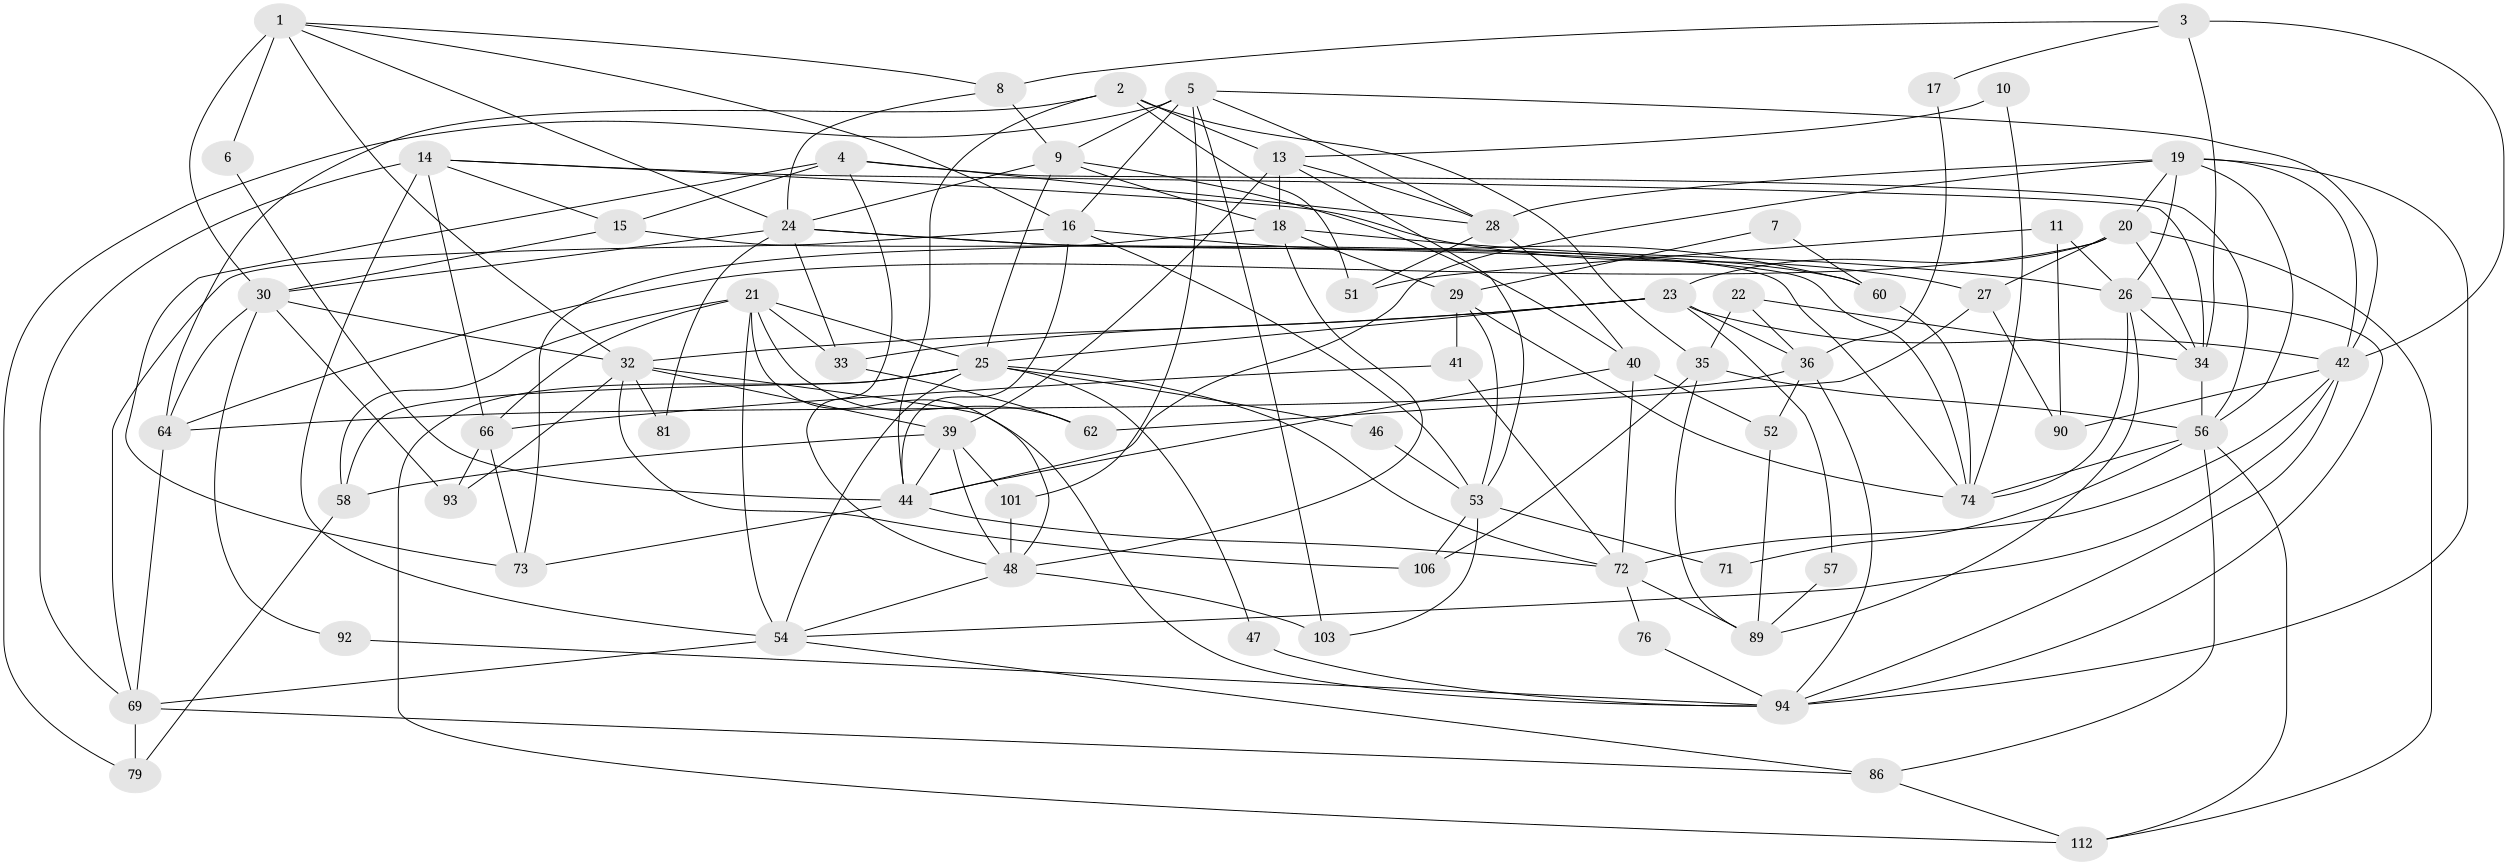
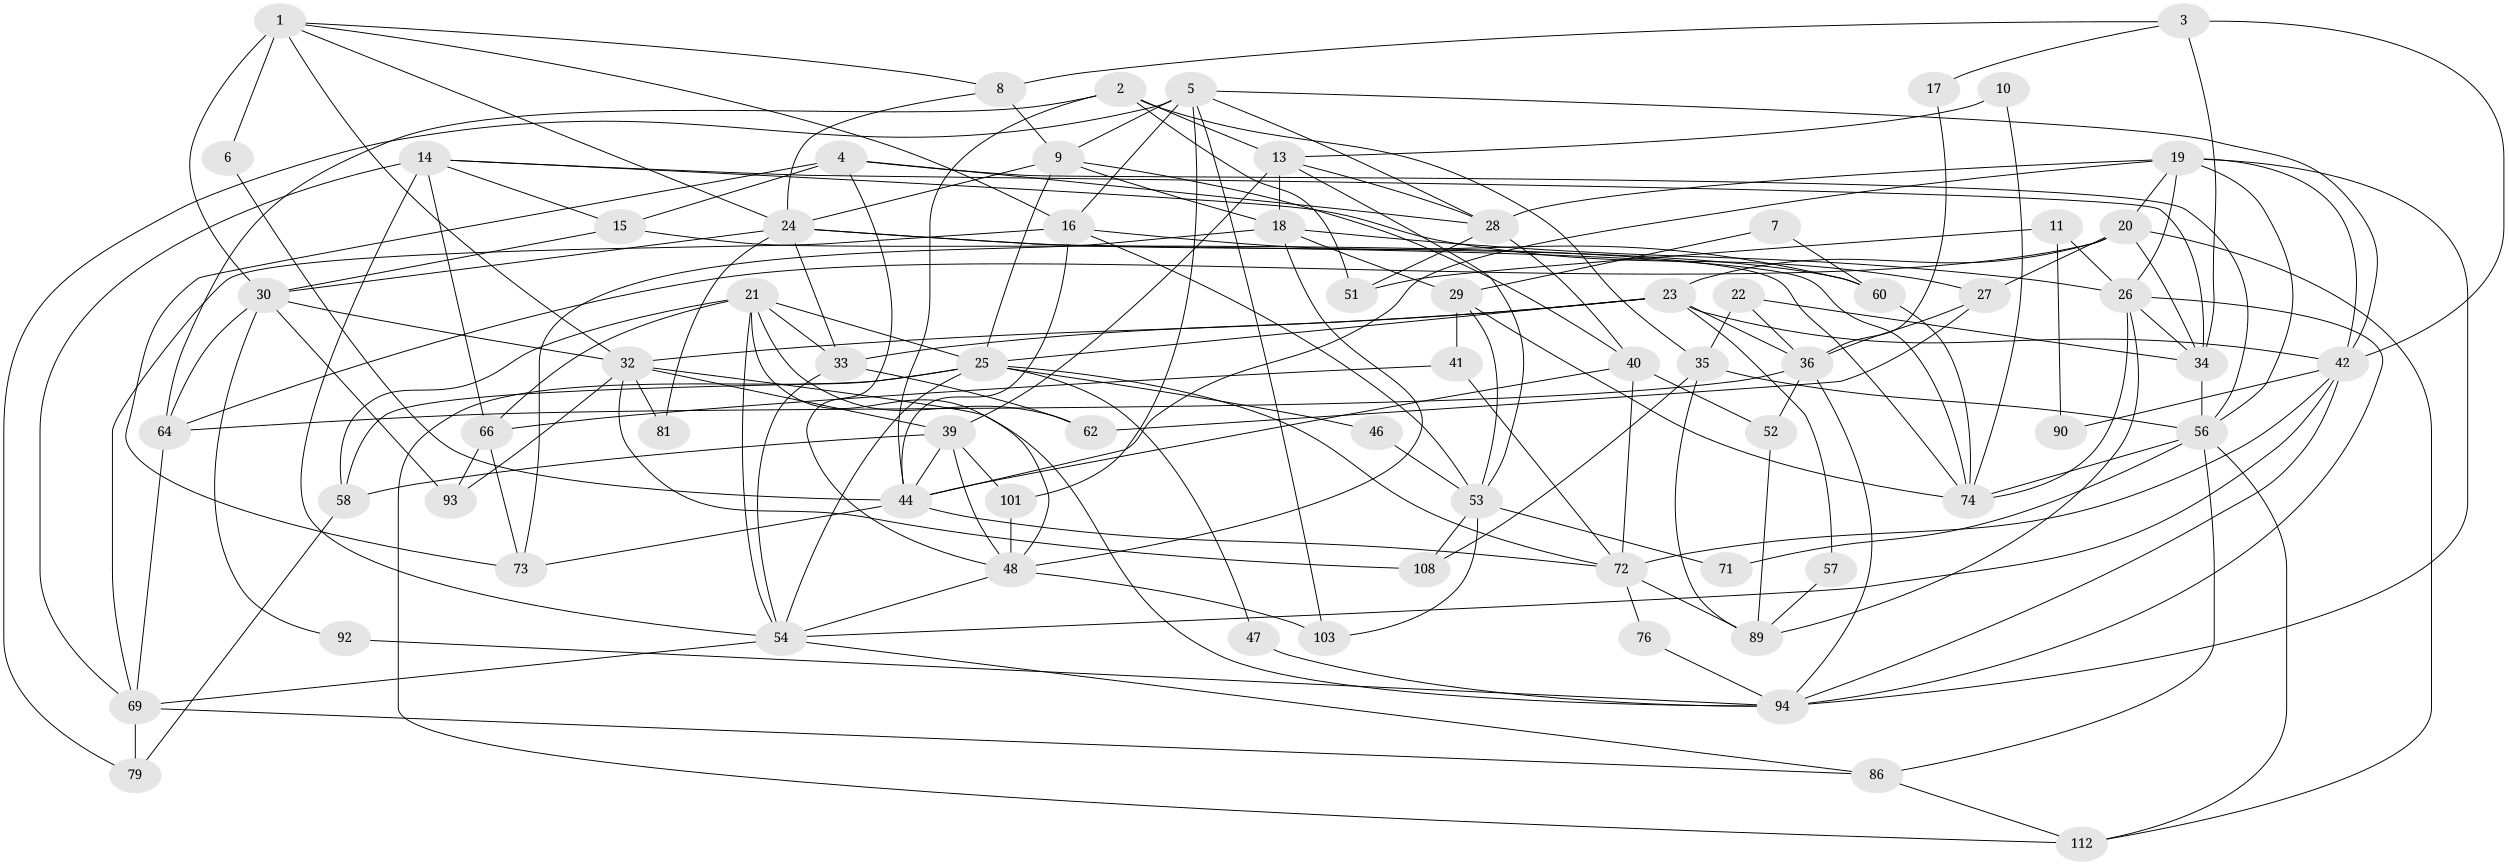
(2023, 364) -> (1930, 318)
none -> (758, 487)
(1424, 570) -> (1424, 570)
